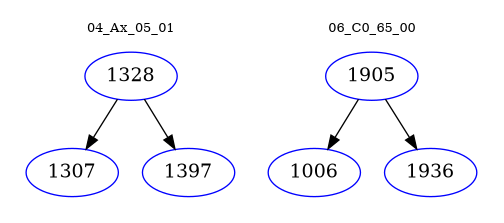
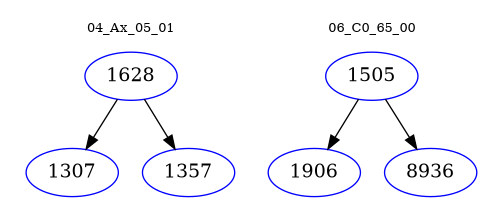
(131, 76) -> (131, 76)
(372, 76) -> (372, 76)
(189, 173) -> (189, 173)
(314, 173) -> (314, 173)
(431, 173) -> (431, 173)
